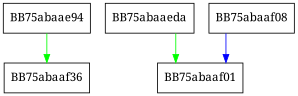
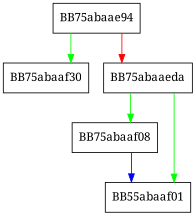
none -> (122, 44)
(47, 78) -> (46, 78)
(200, 78) -> (148, 197)
none -> (131, 104)
